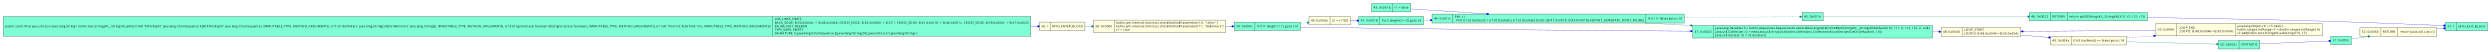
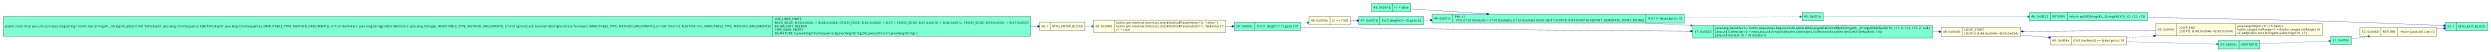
(2294, 42) -> (2294, 42)
